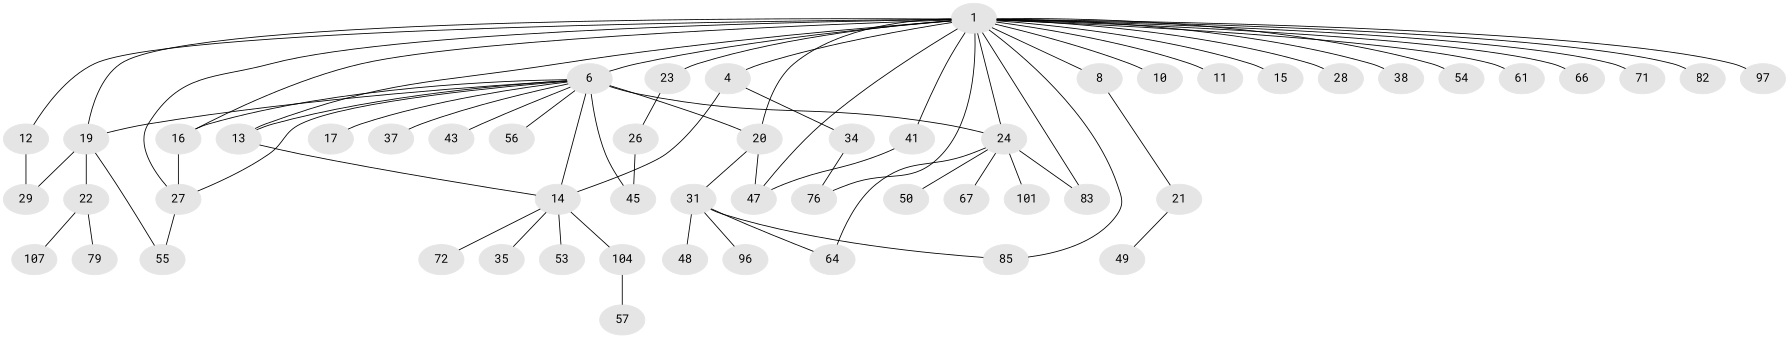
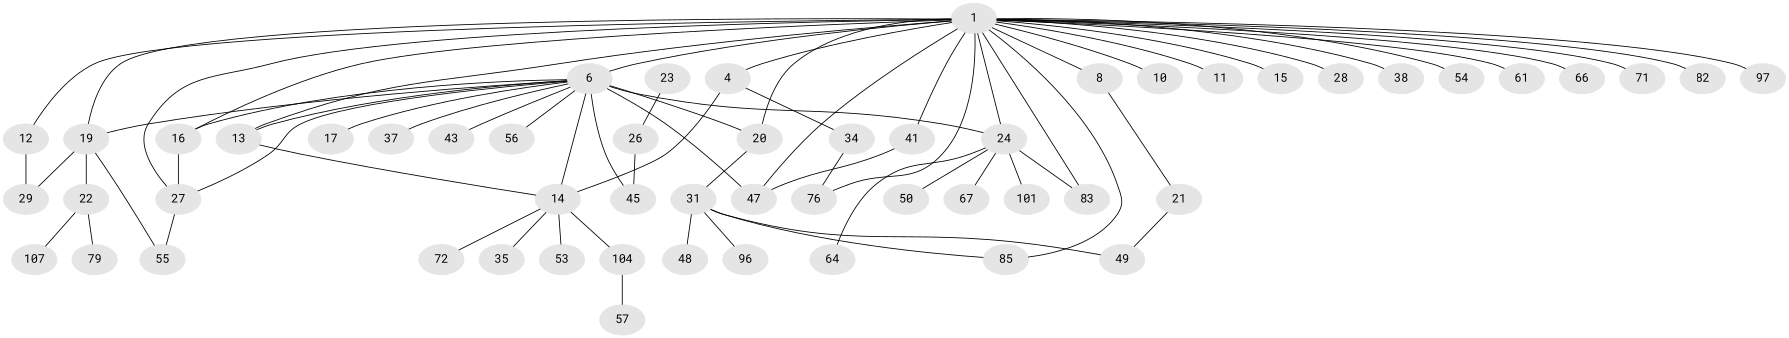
(756, 48) -> none
(757, 169) -> (678, 133)
(762, 231) -> (905, 237)
